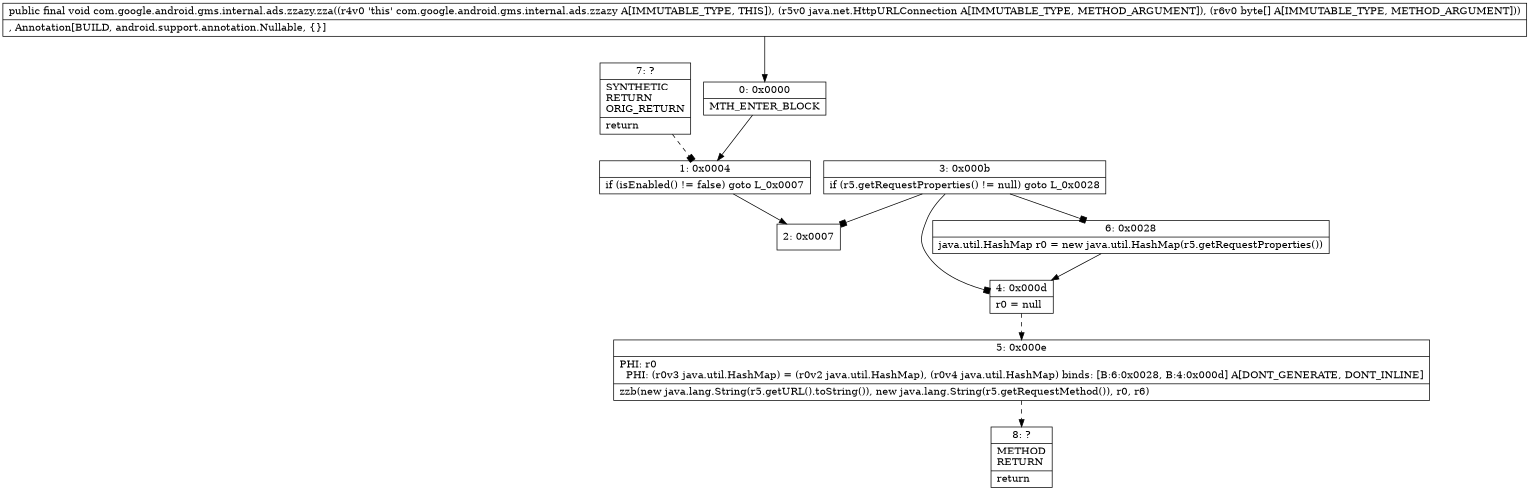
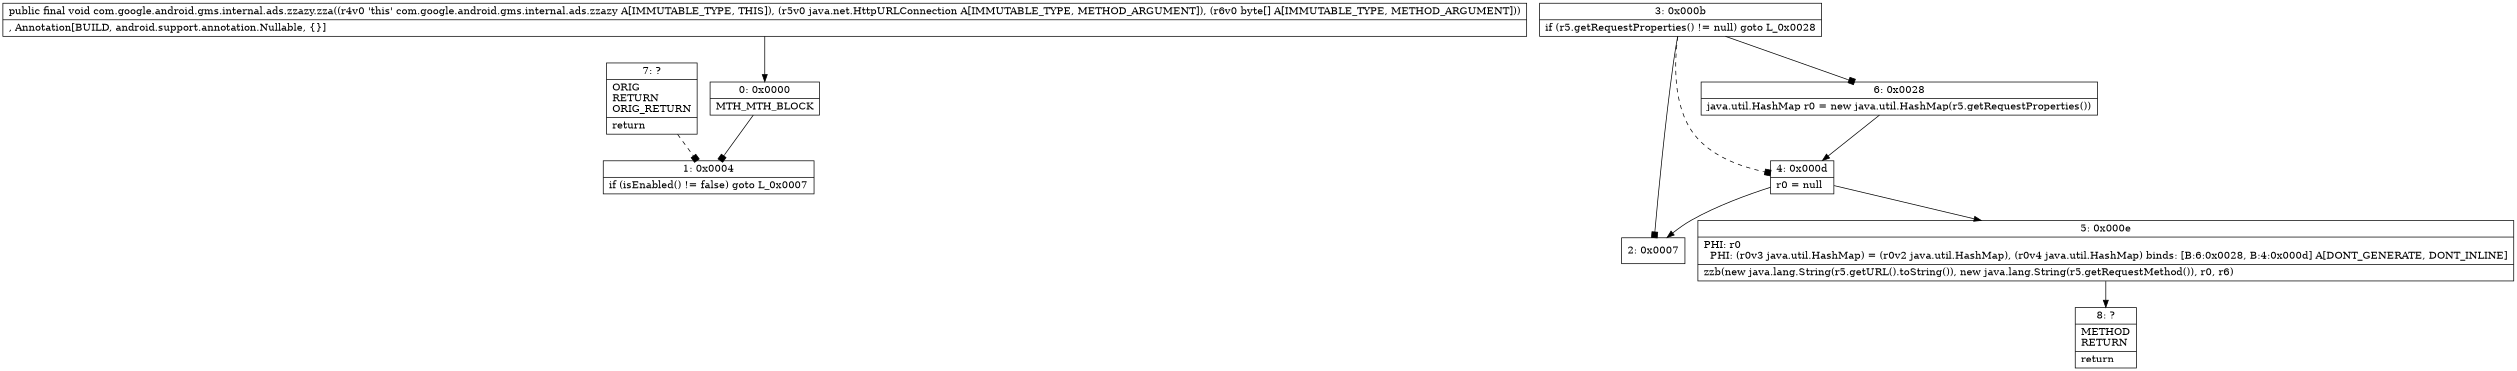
(637, 87) -> (626, 87)
(765, 106) -> (765, 106)
(737, 135) -> (739, 135)
(757, 207) -> (1720, 206)
(927, 254) -> (1688, 125)
(1022, 323) -> (1904, 202)
(1022, 410) -> (2106, 291)
